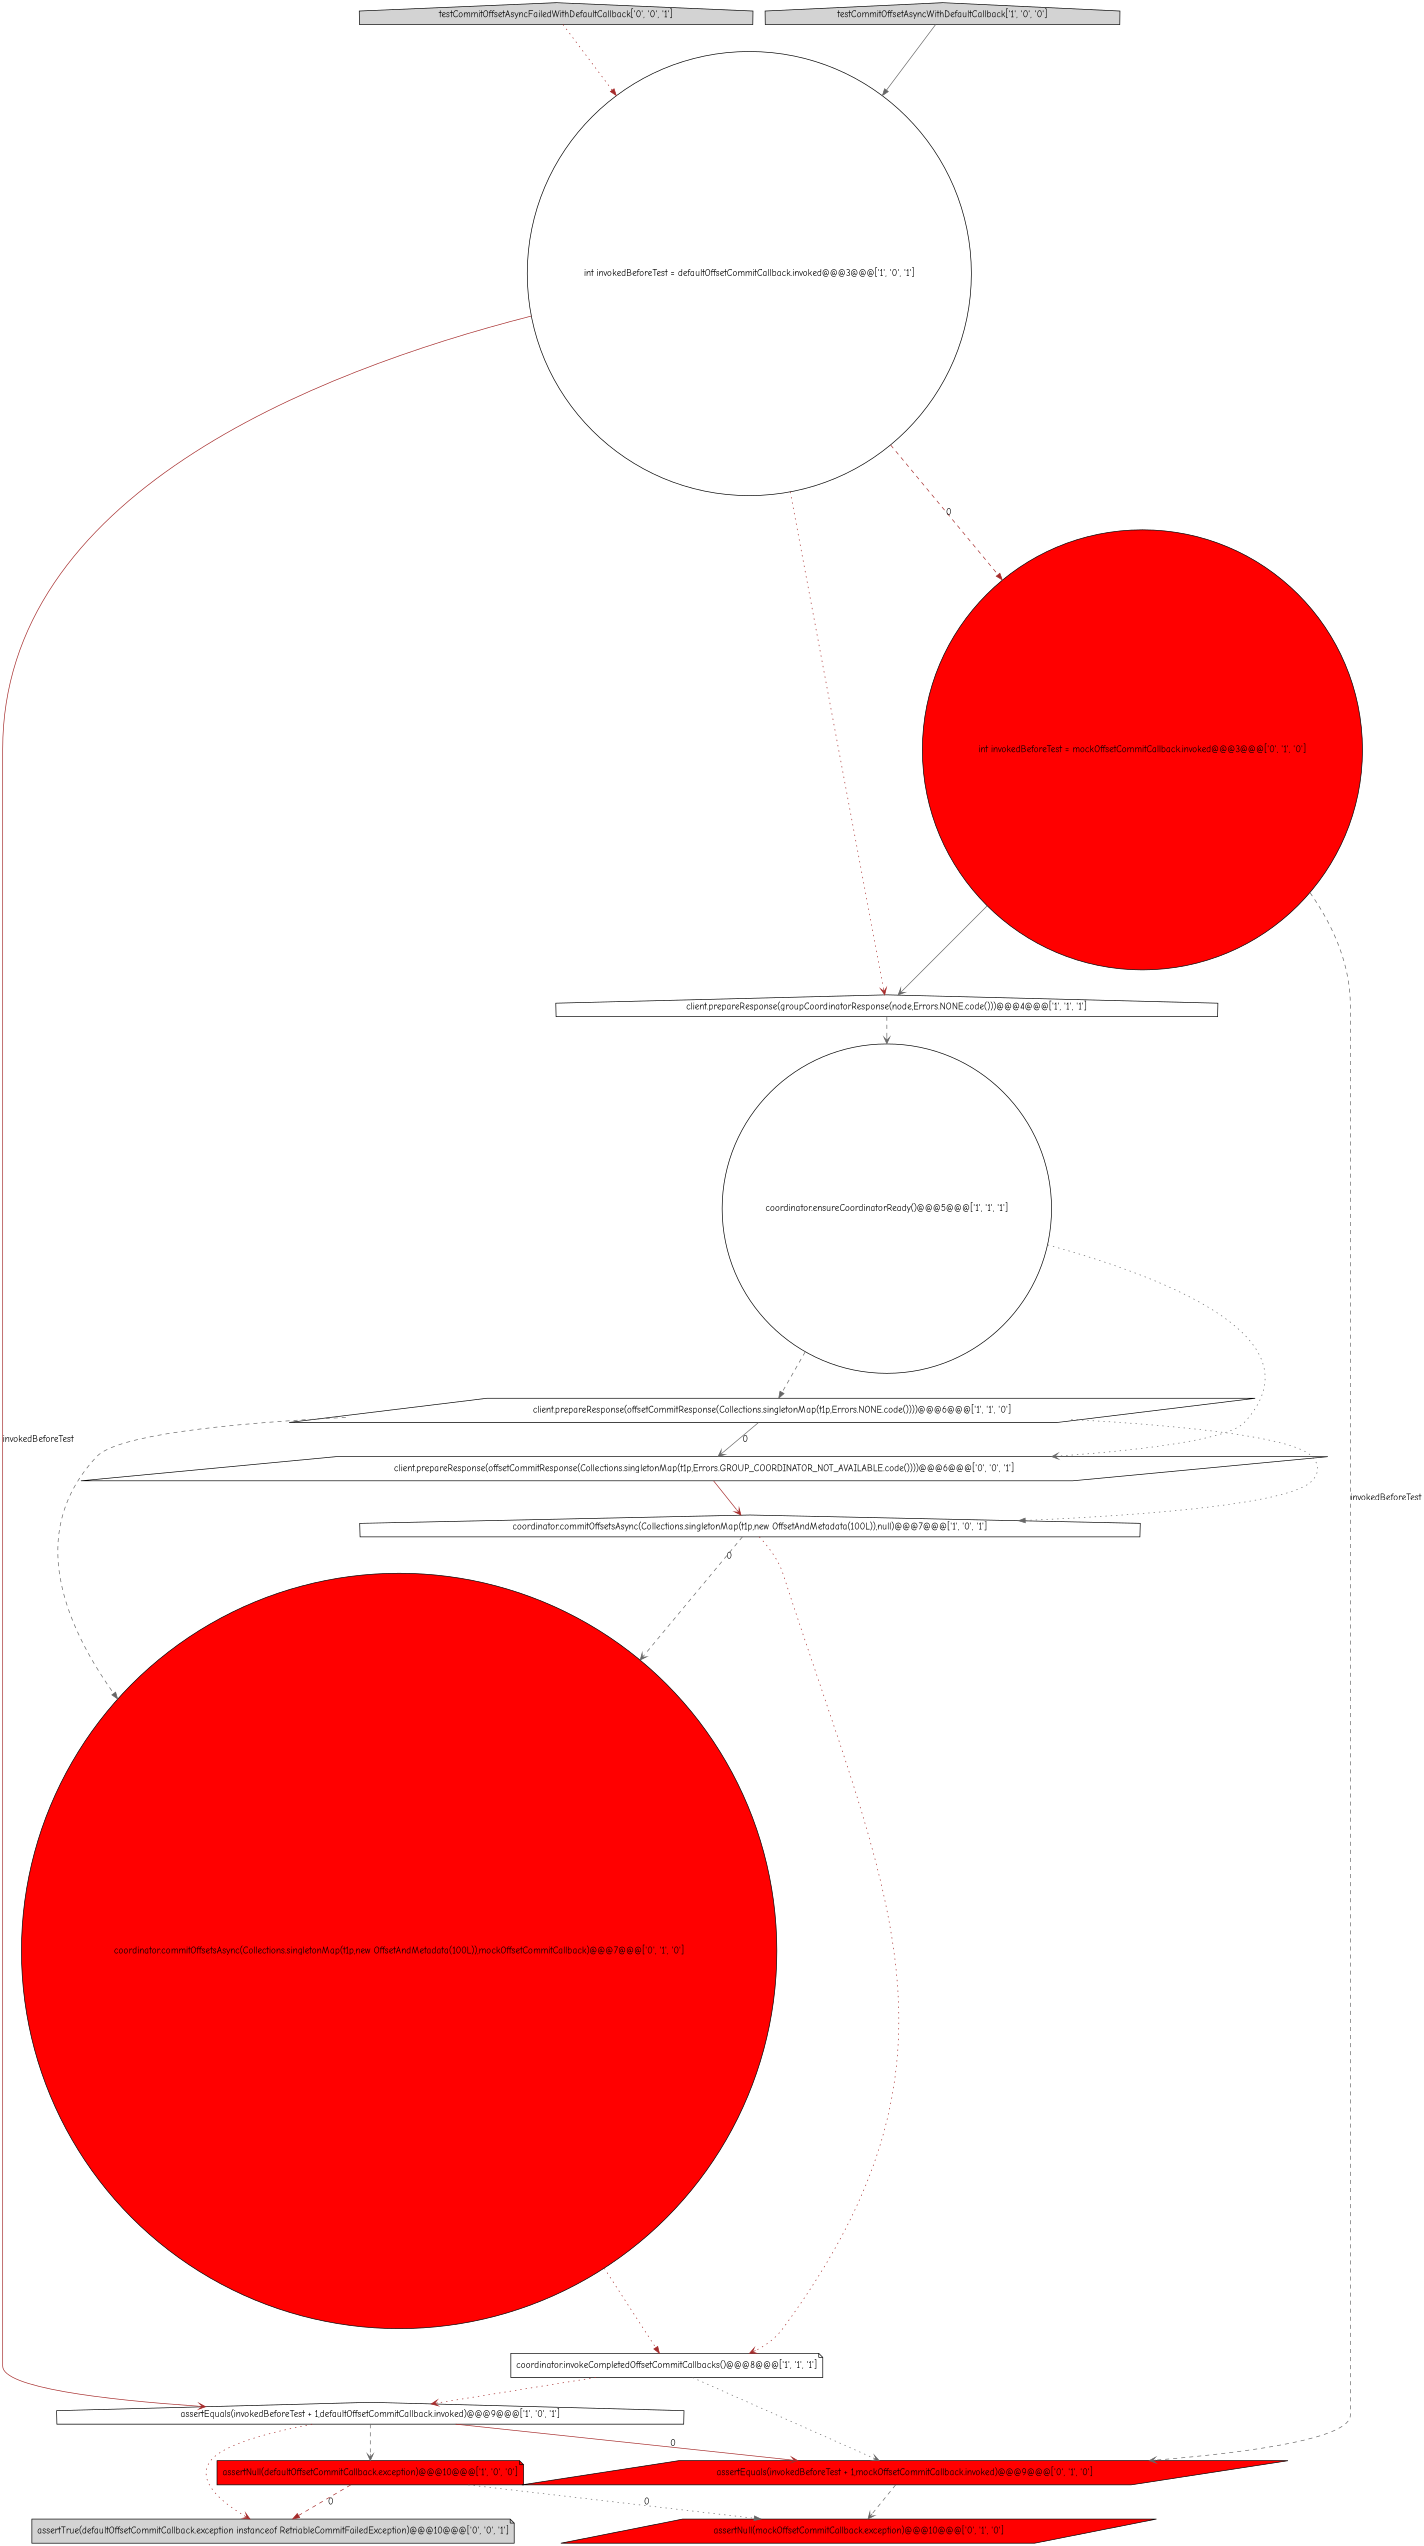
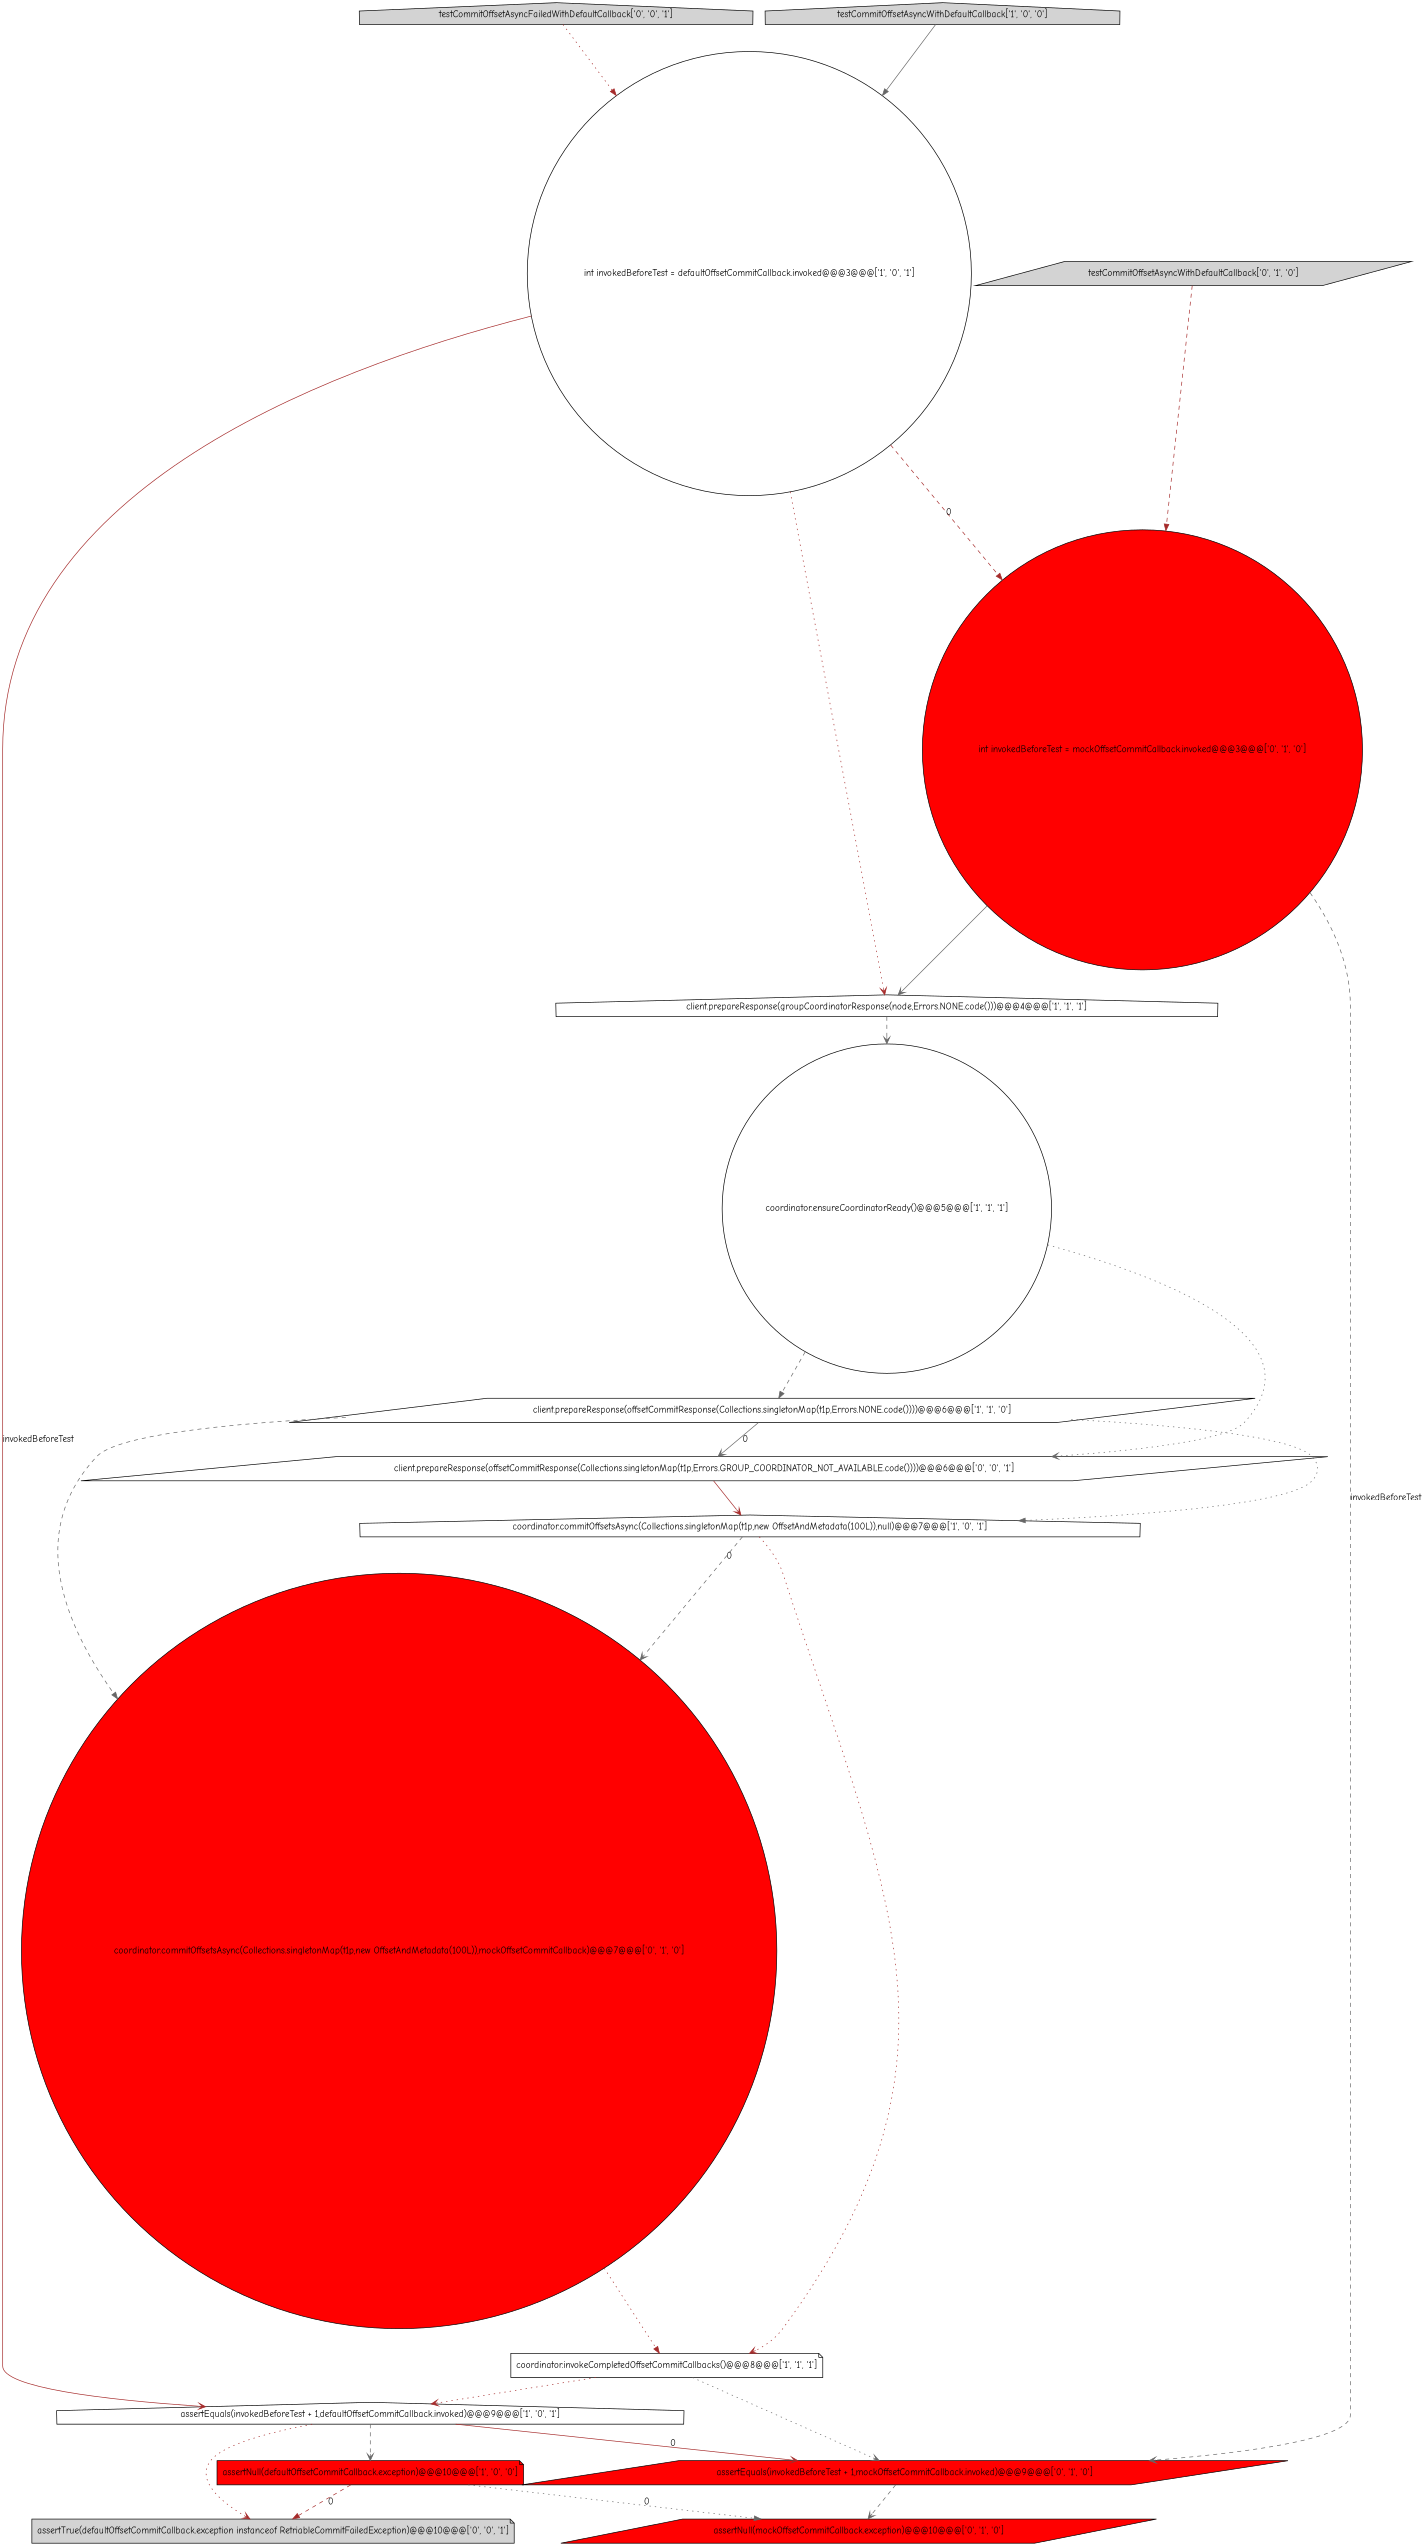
none -> (1193, 274)
